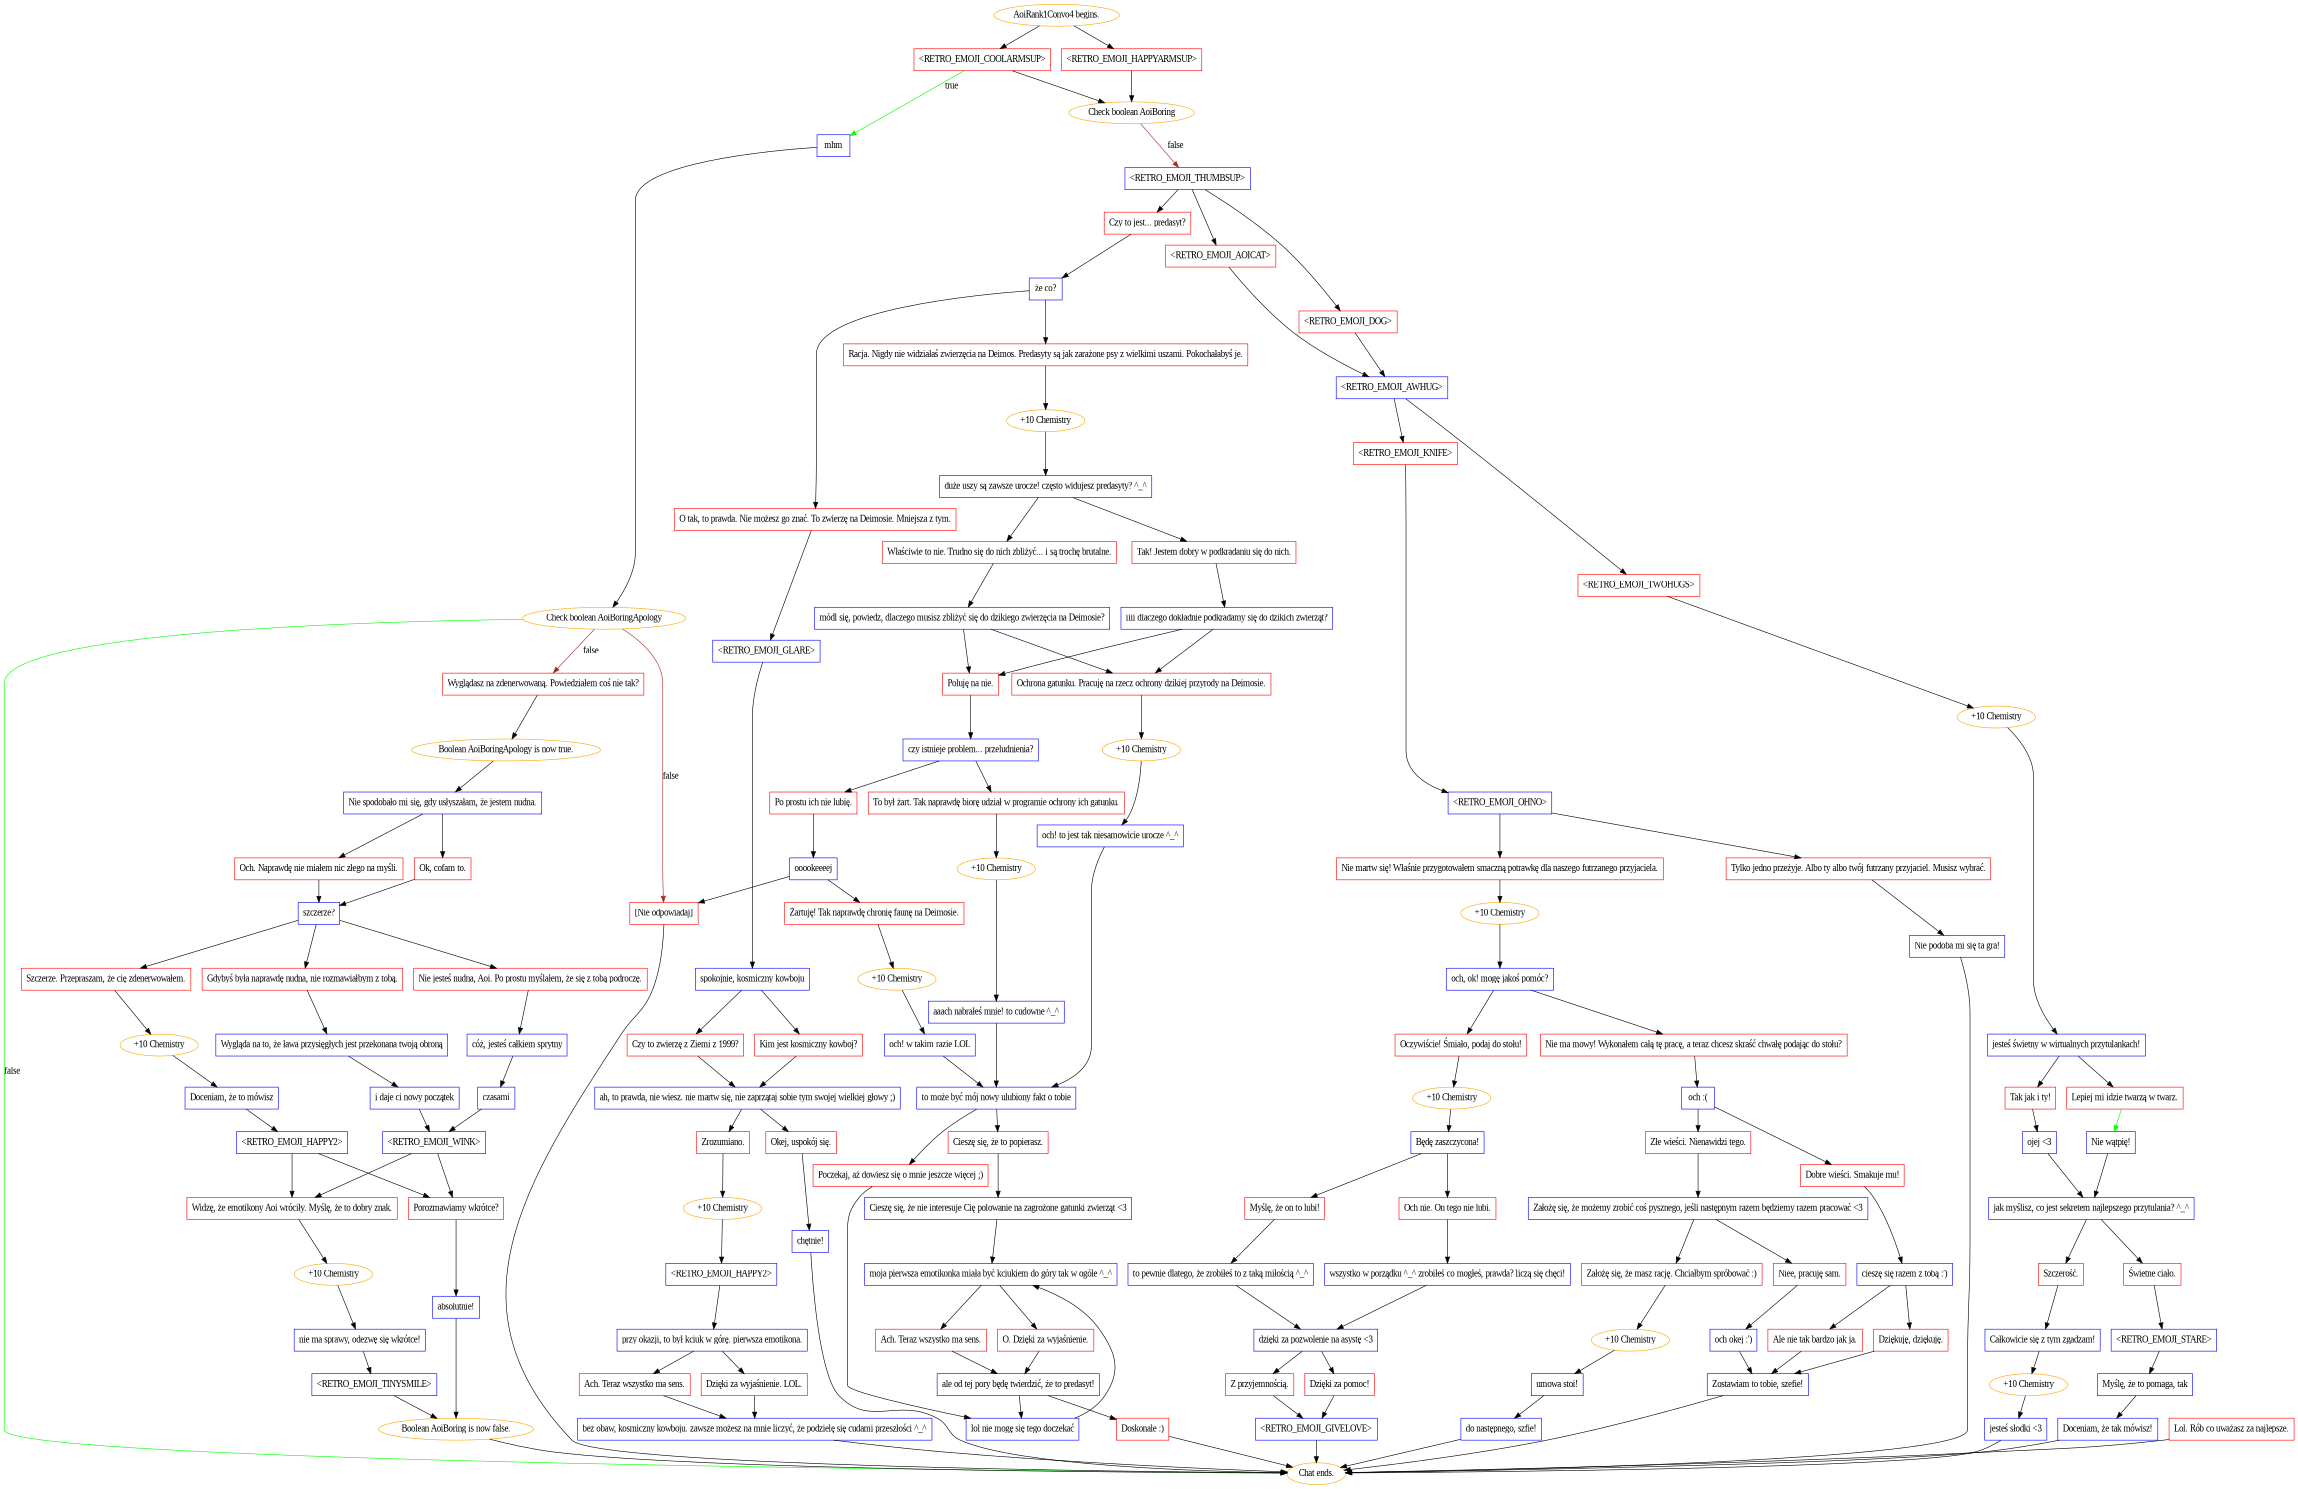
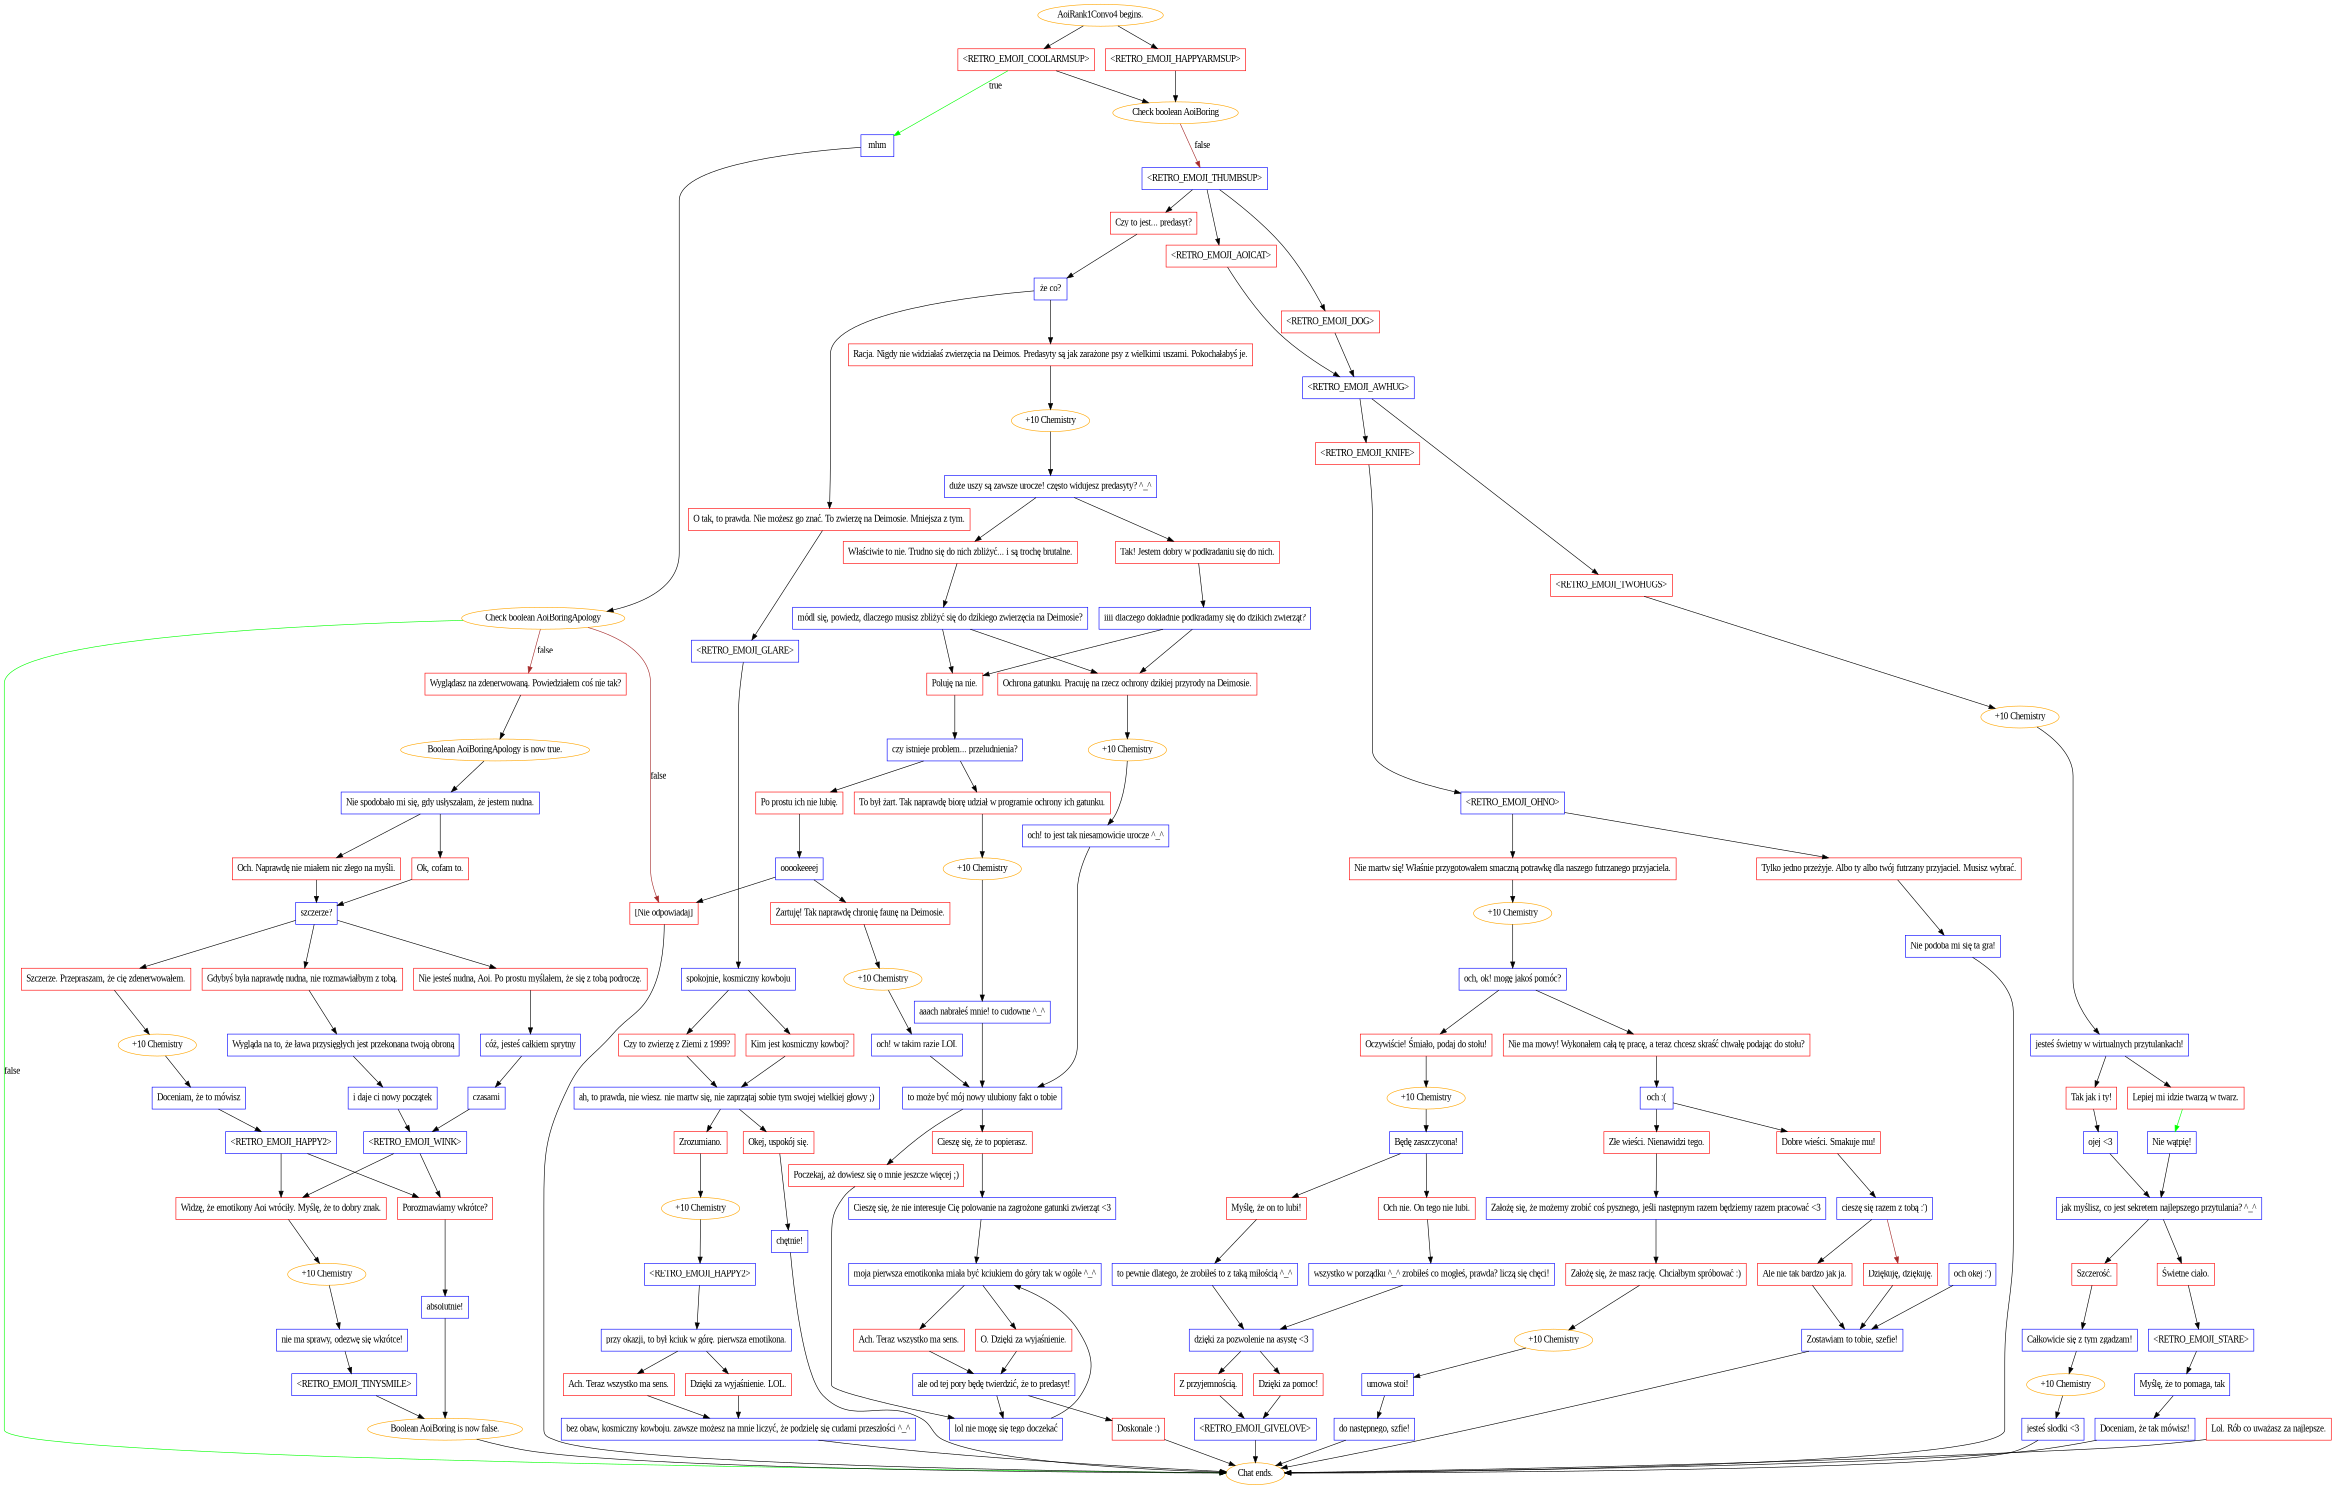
(1810, 1274) -> none
(1908, 1304) -> (1892, 1238)
